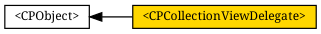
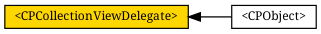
(117, 17) -> (216, 17)
